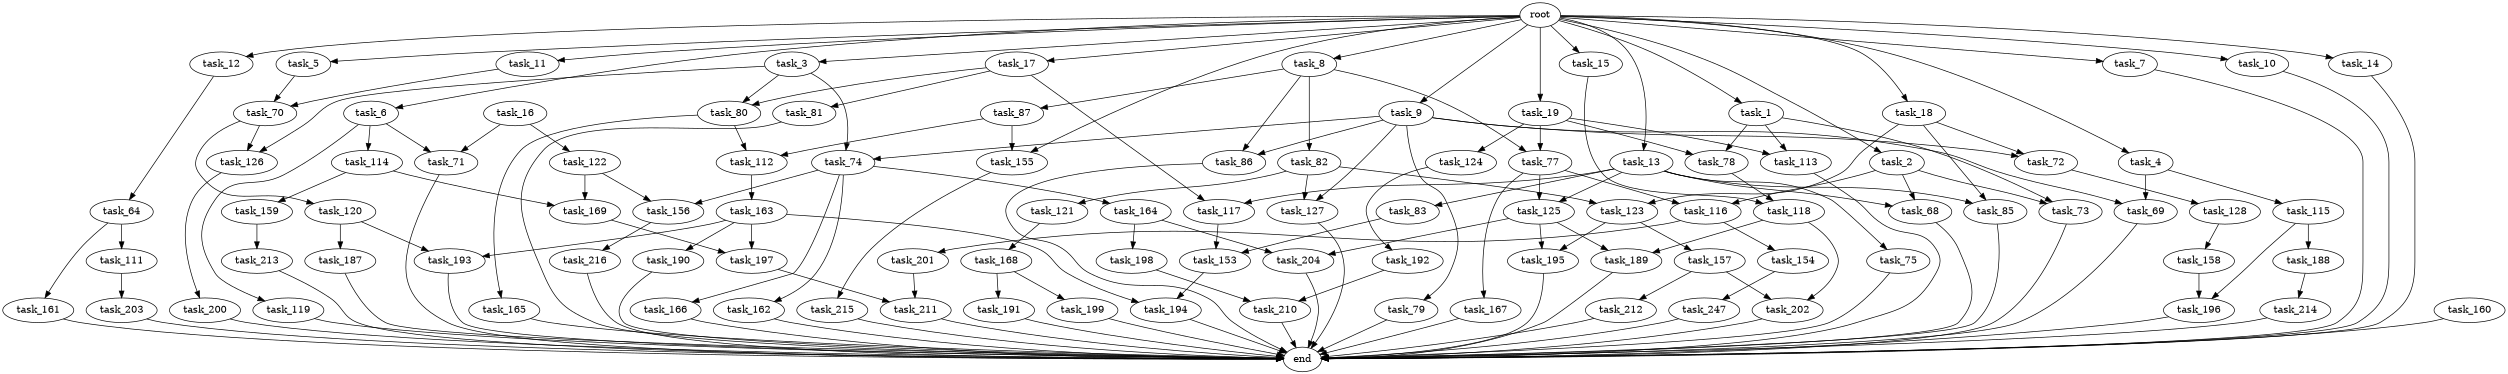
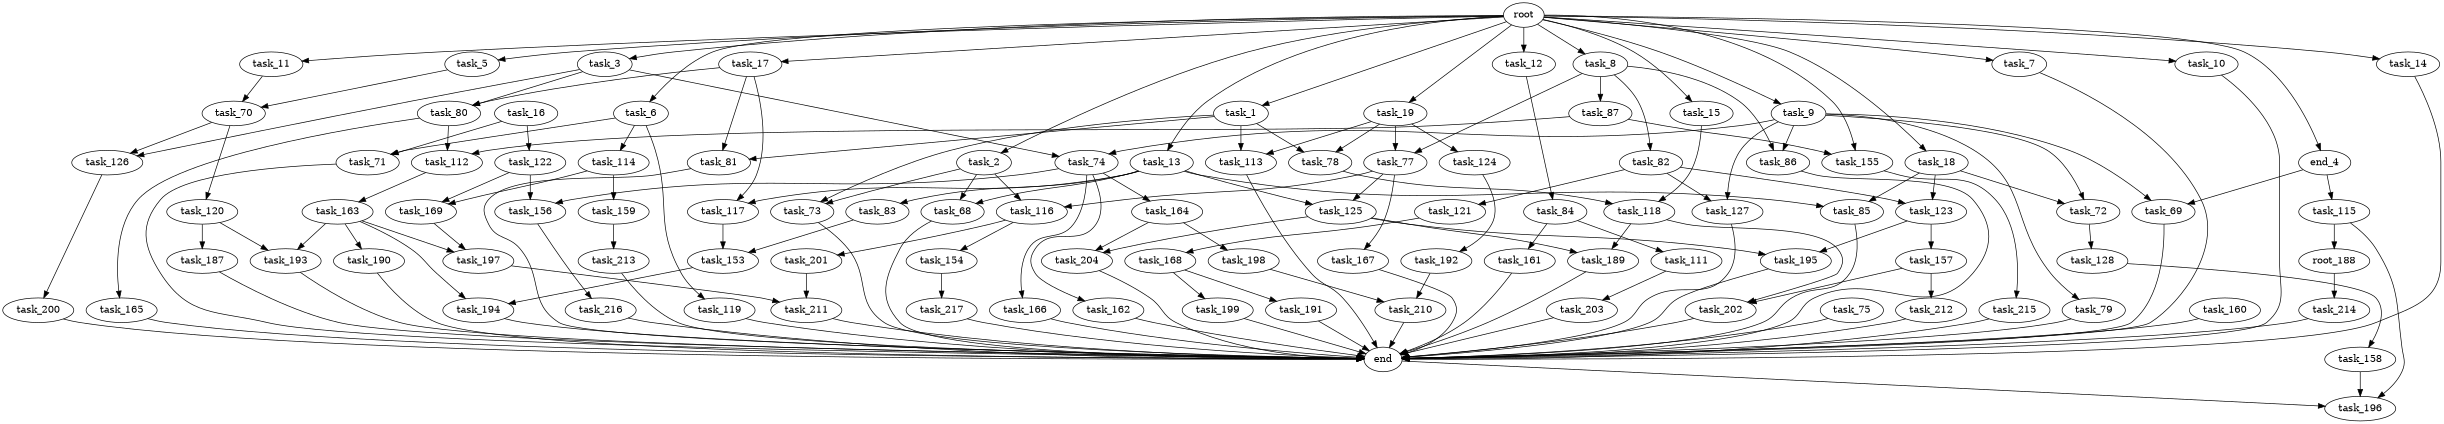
none -> (951, 141)
(2146, 163) -> (2325, 163)
(1833, 201) -> none
(122, 212) -> (1555, 212)
(2308, 261) -> (2334, 261)
(1704, 310) -> (942, 310)
(1749, 349) -> (1860, 383)
